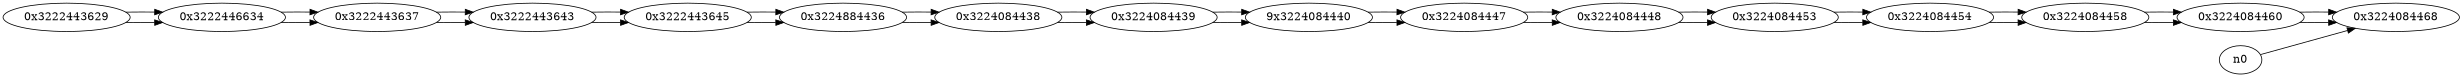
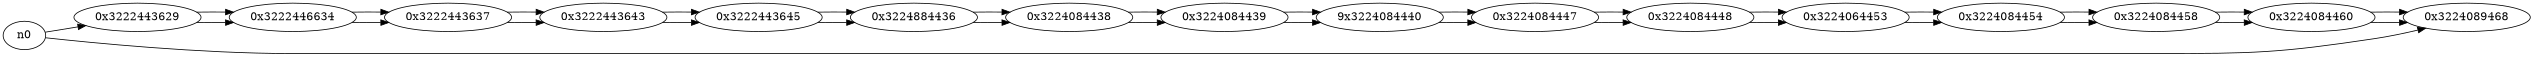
(1775, 17) -> (1846, 17)
(2396, 17) -> (2467, 17)
none -> (62, 30)
